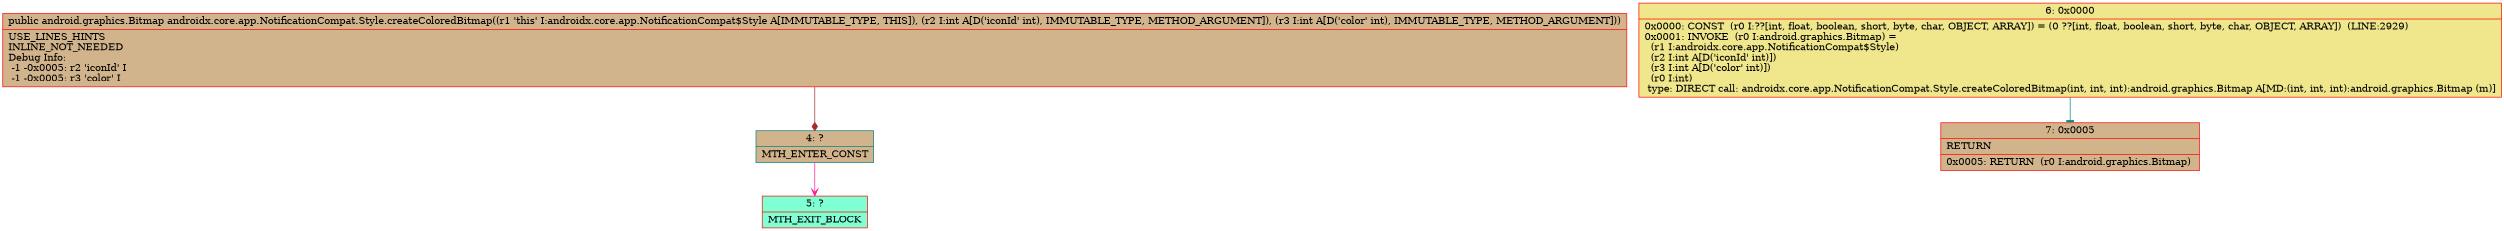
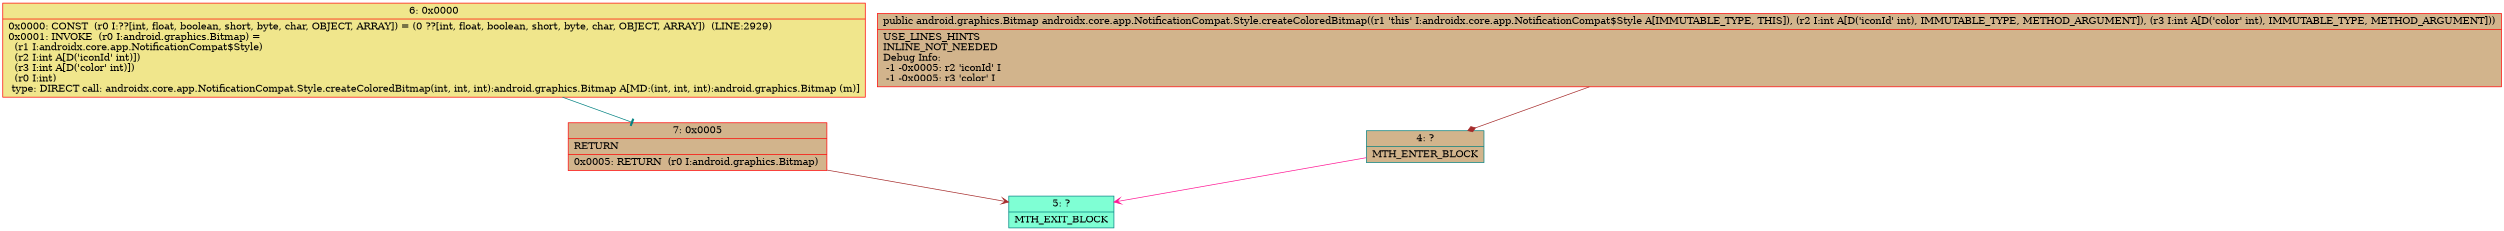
(815, 154) -> (1425, 154)
none -> (914, 185)
(815, 212) -> (1061, 212)
